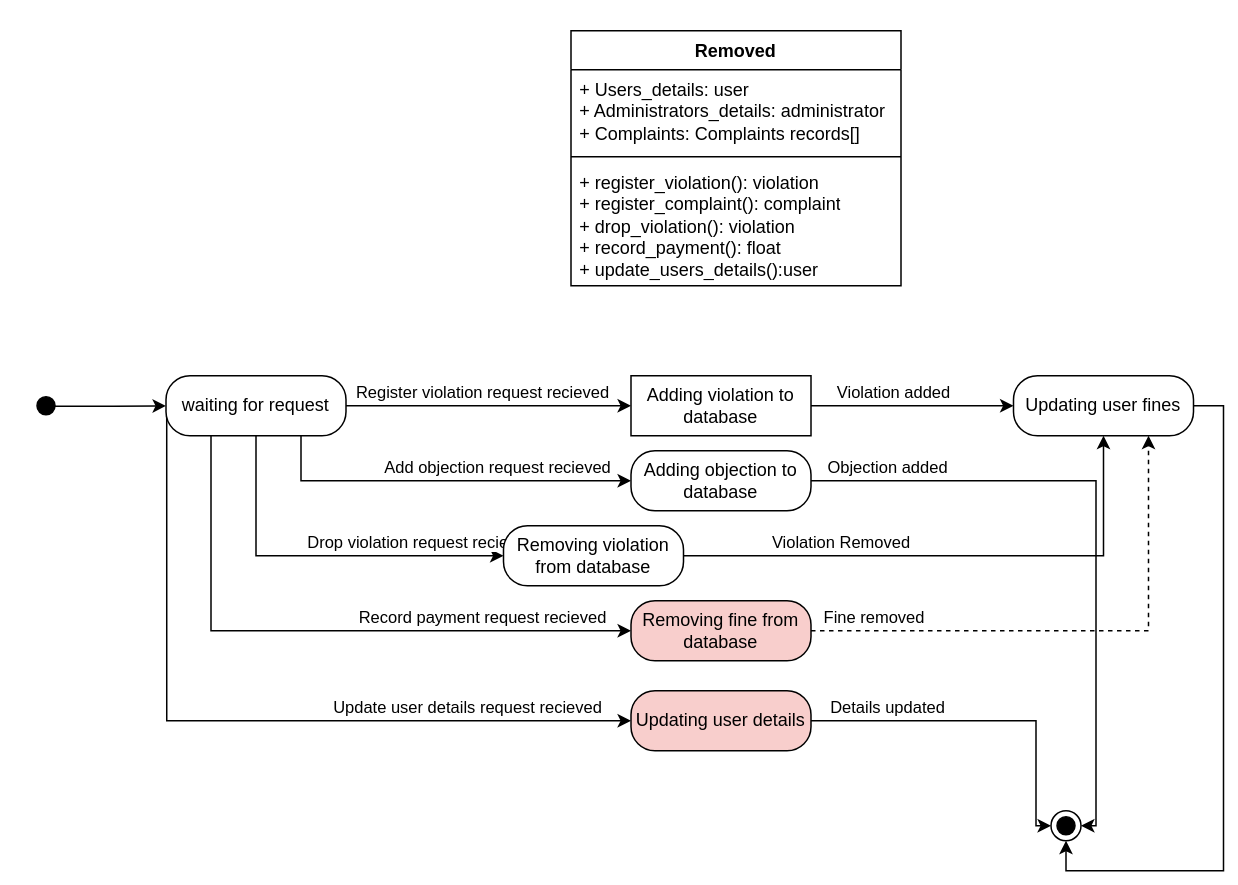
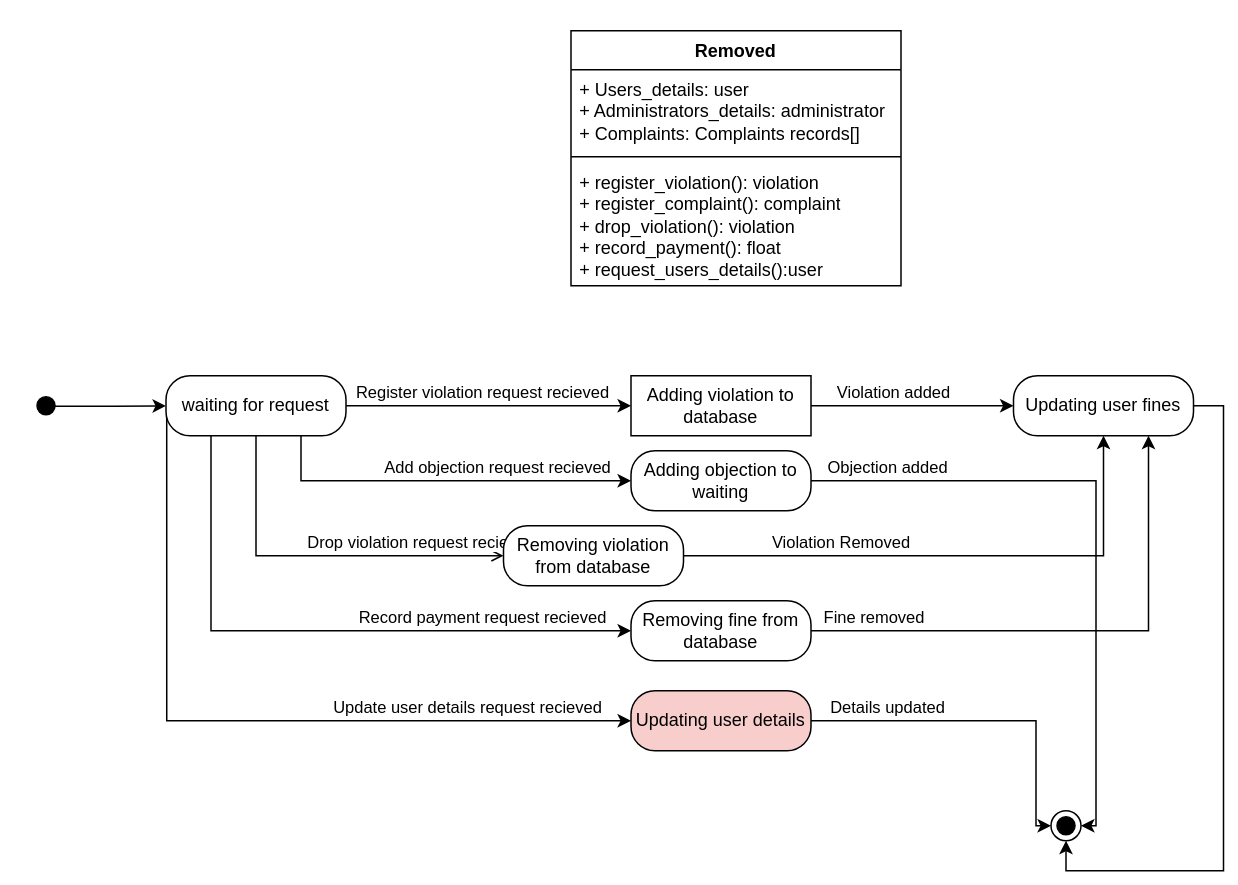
(727, 227) -> (727, 227)
(721, 481) -> (721, 481)
(492, 556) -> (494, 556)
(721, 631) -> (721, 631)
(1073, 631) -> (1073, 631)
